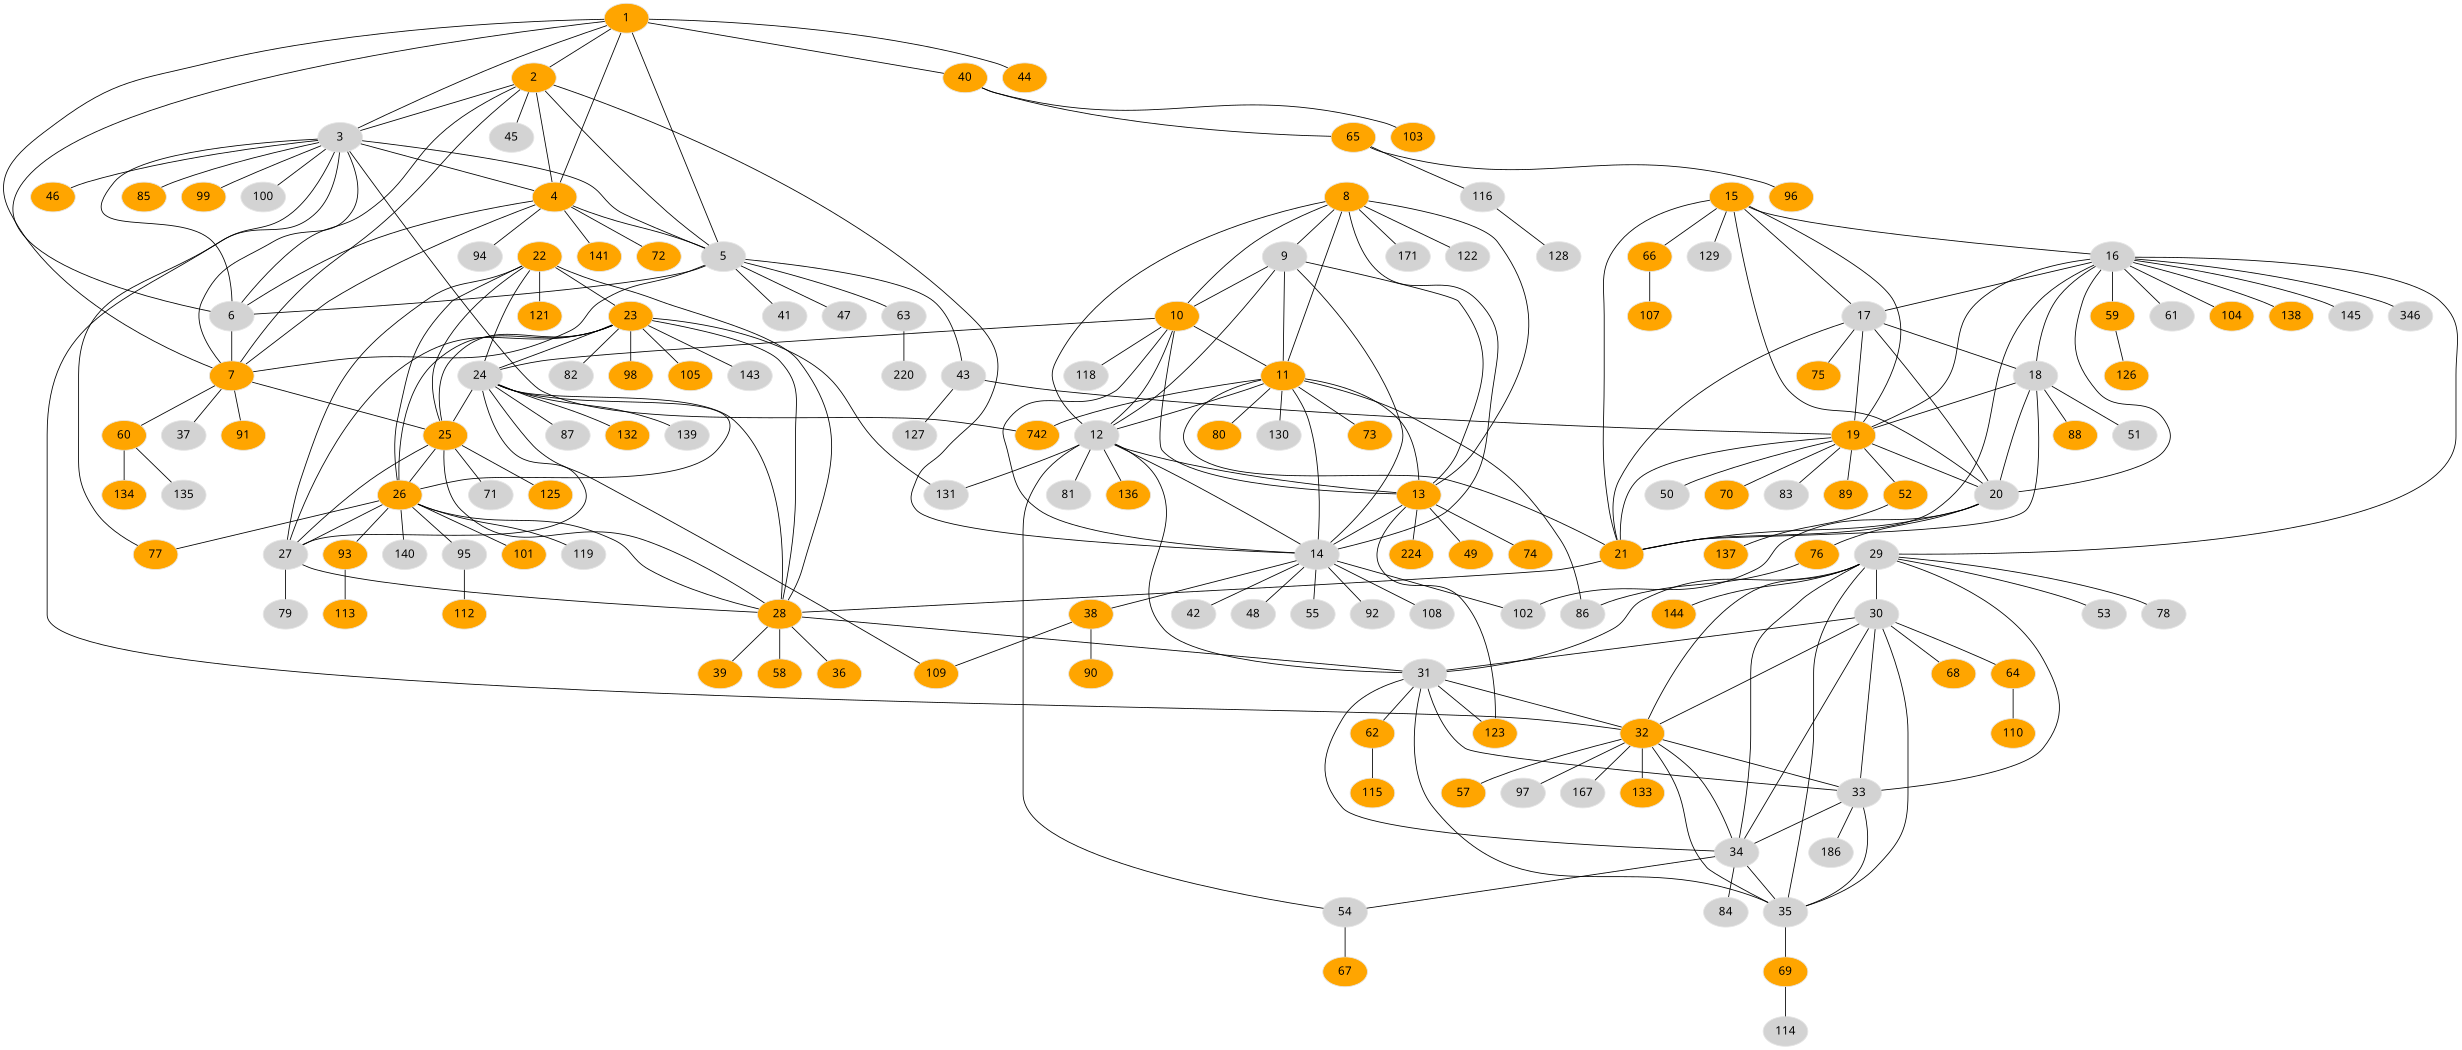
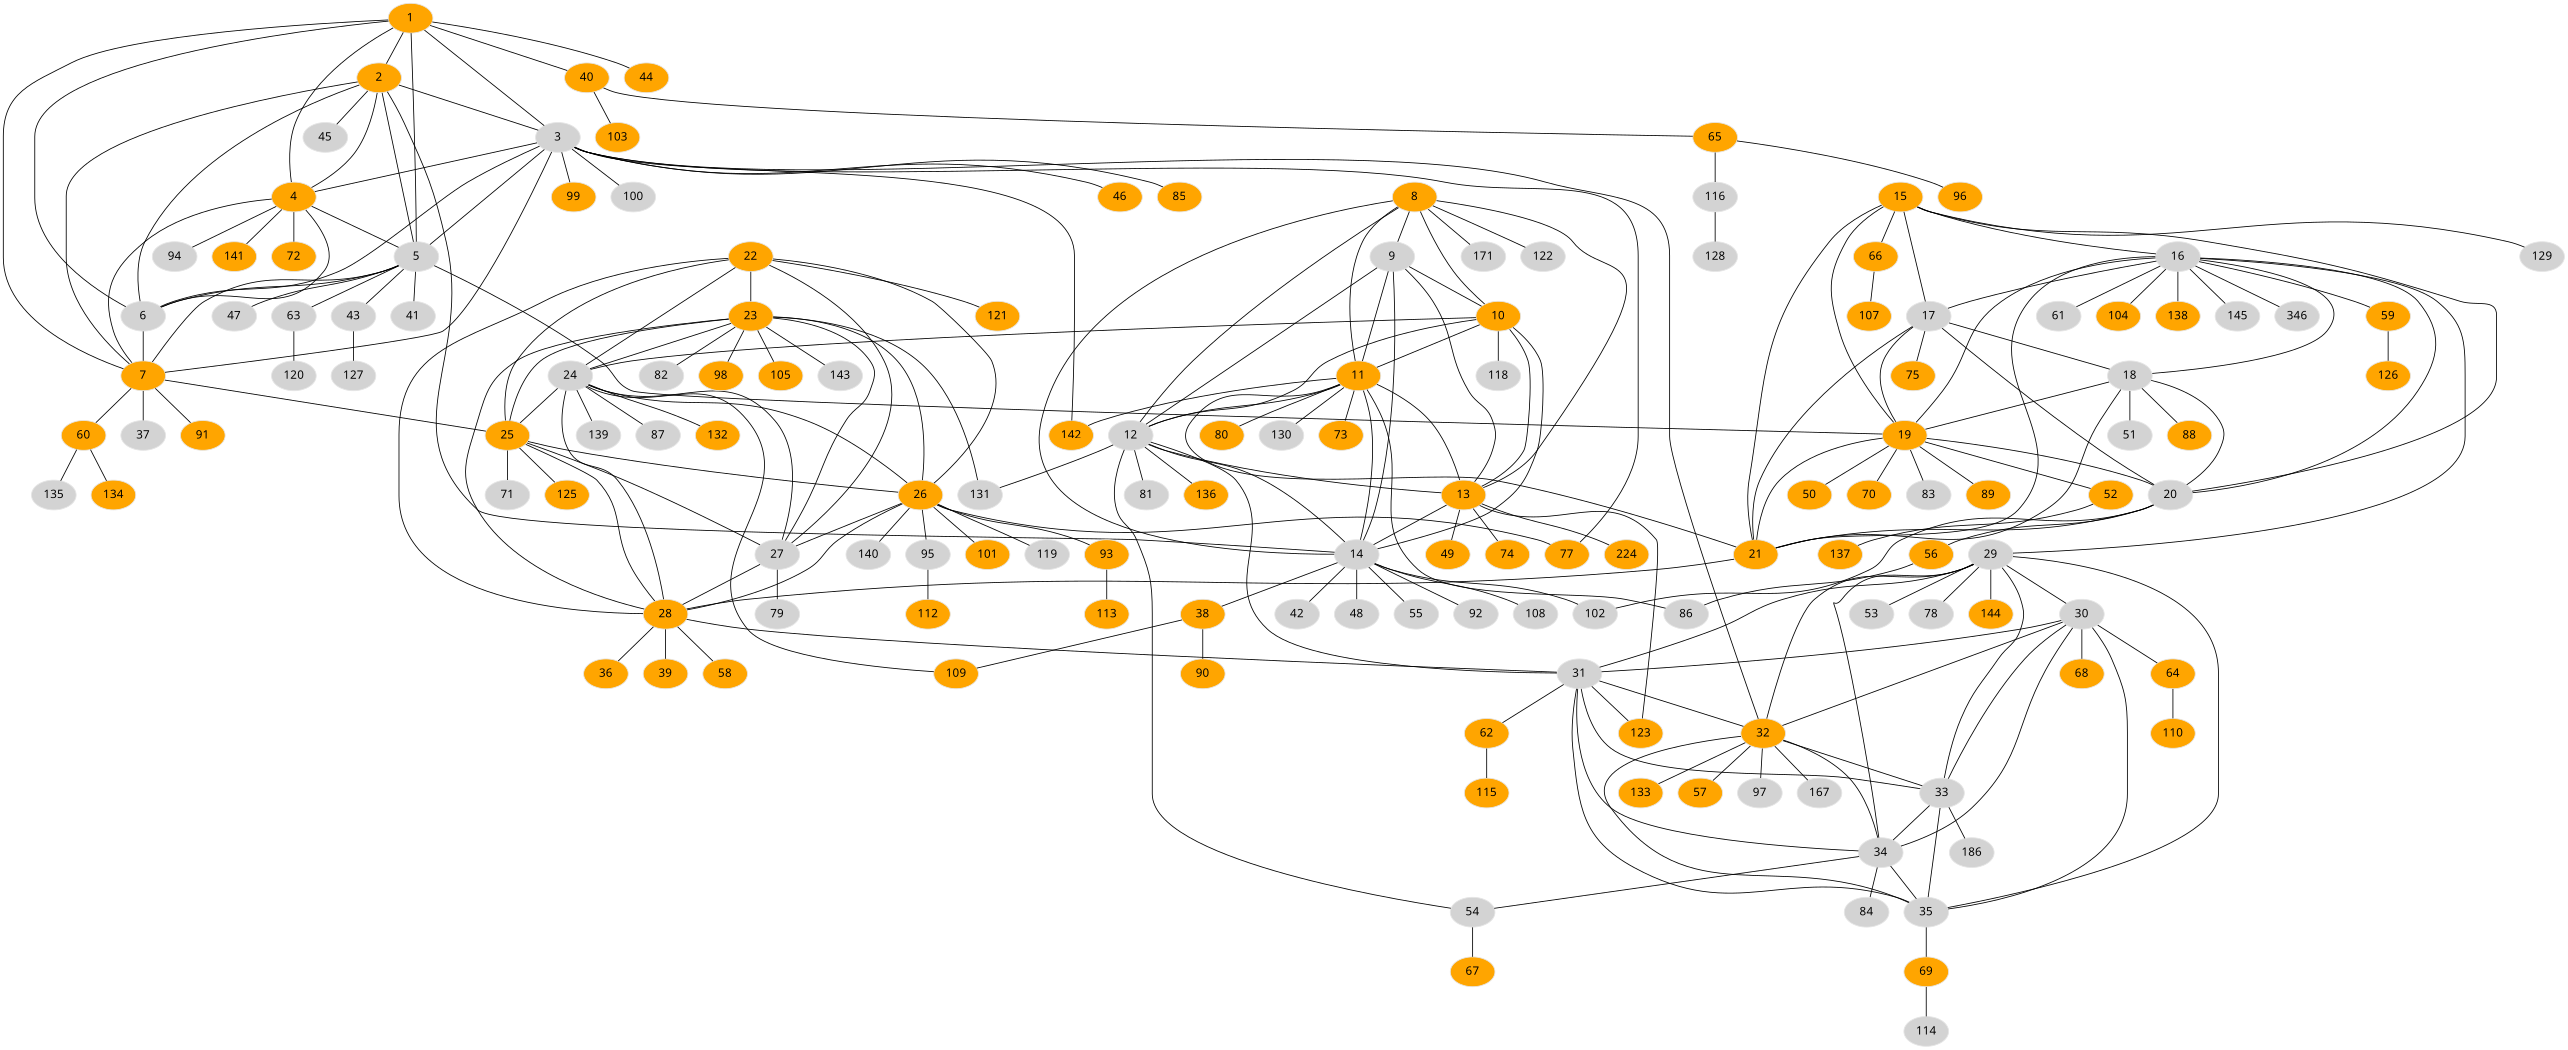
(904, 376) -> (294, 376)
(1386, 416) -> (1102, 412)
(1037, 435) -> (1071, 435)
(1667, 495) -> (1810, 495)
(1817, 555) -> (1931, 555)
